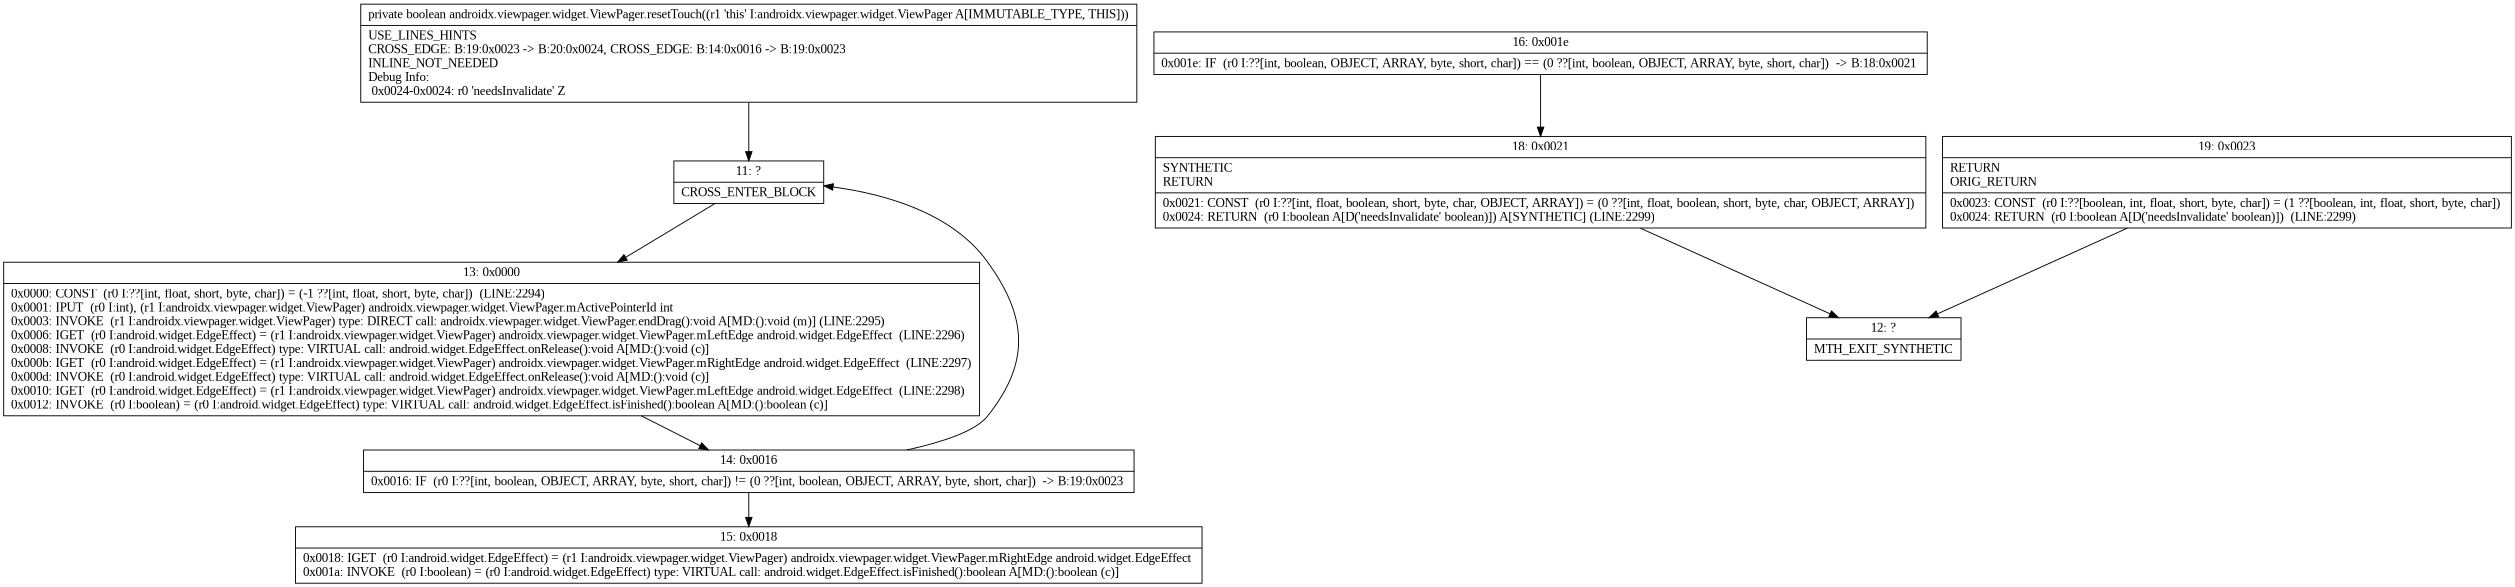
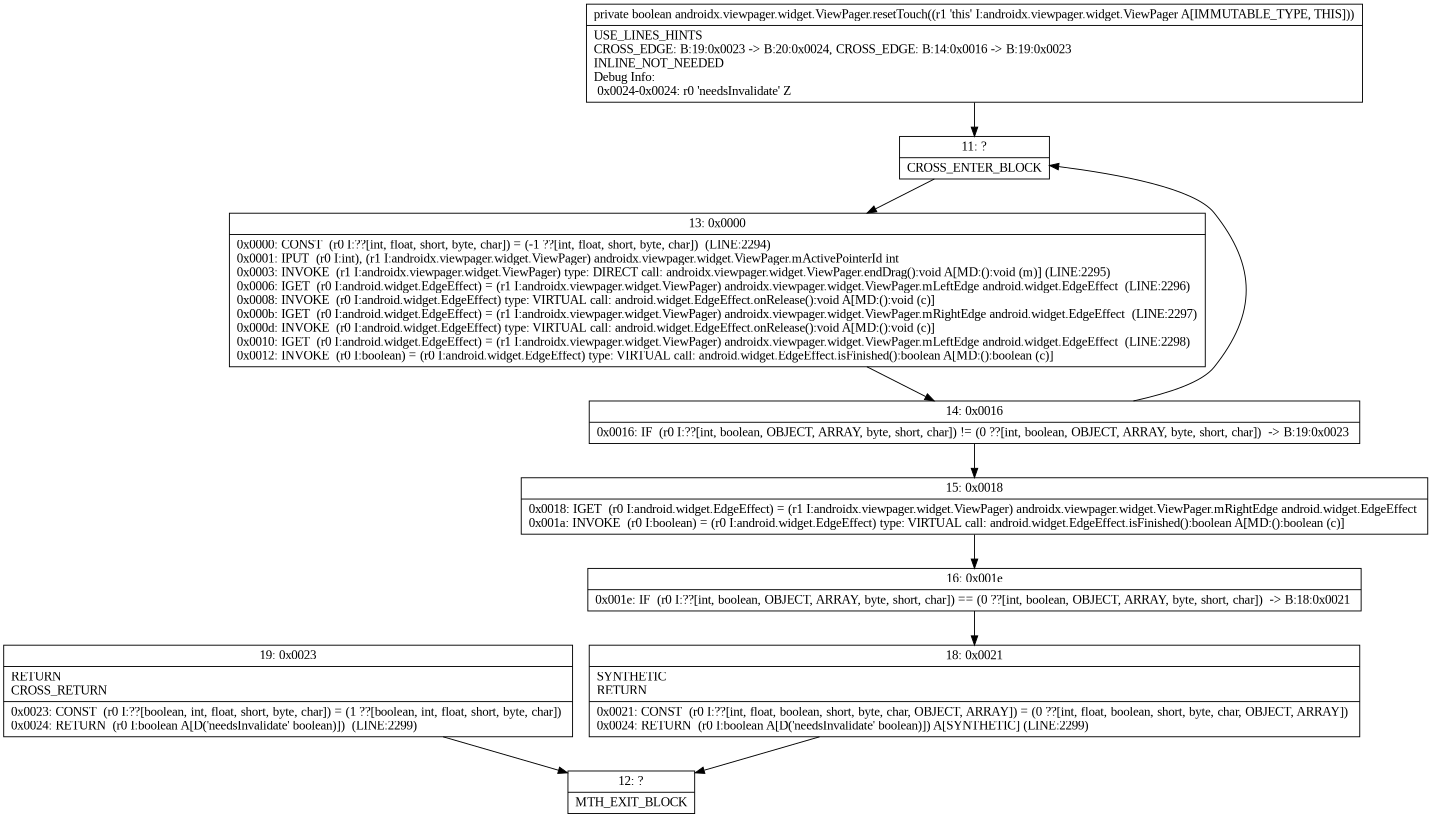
(1993, 182) -> (59, 691)
(1884, 349) -> (631, 802)
none -> (974, 547)
